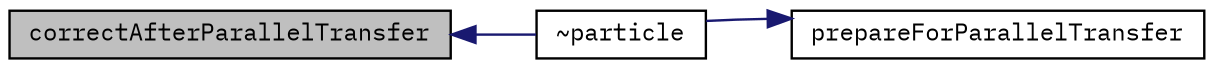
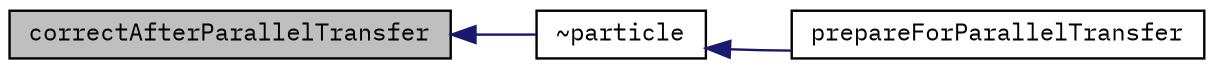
(737, 20) -> (761, 50)
